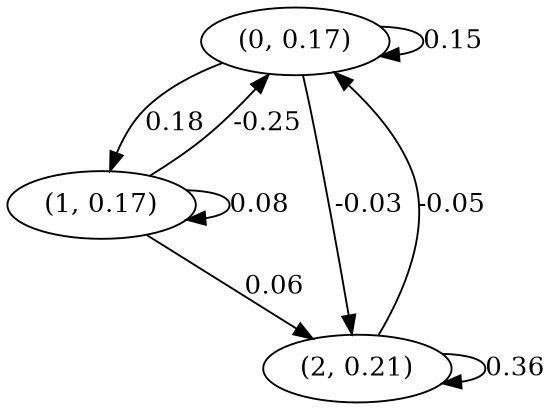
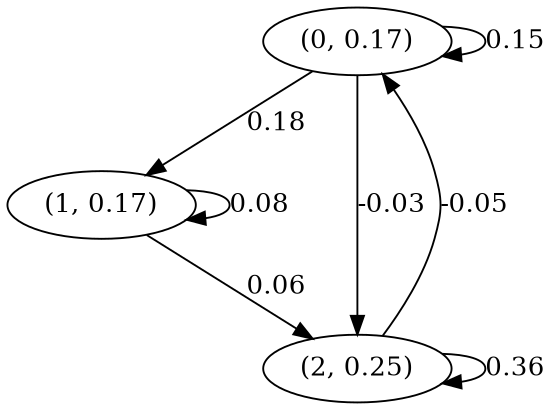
(206, 136) -> none
(357, 369) -> (357, 369)
